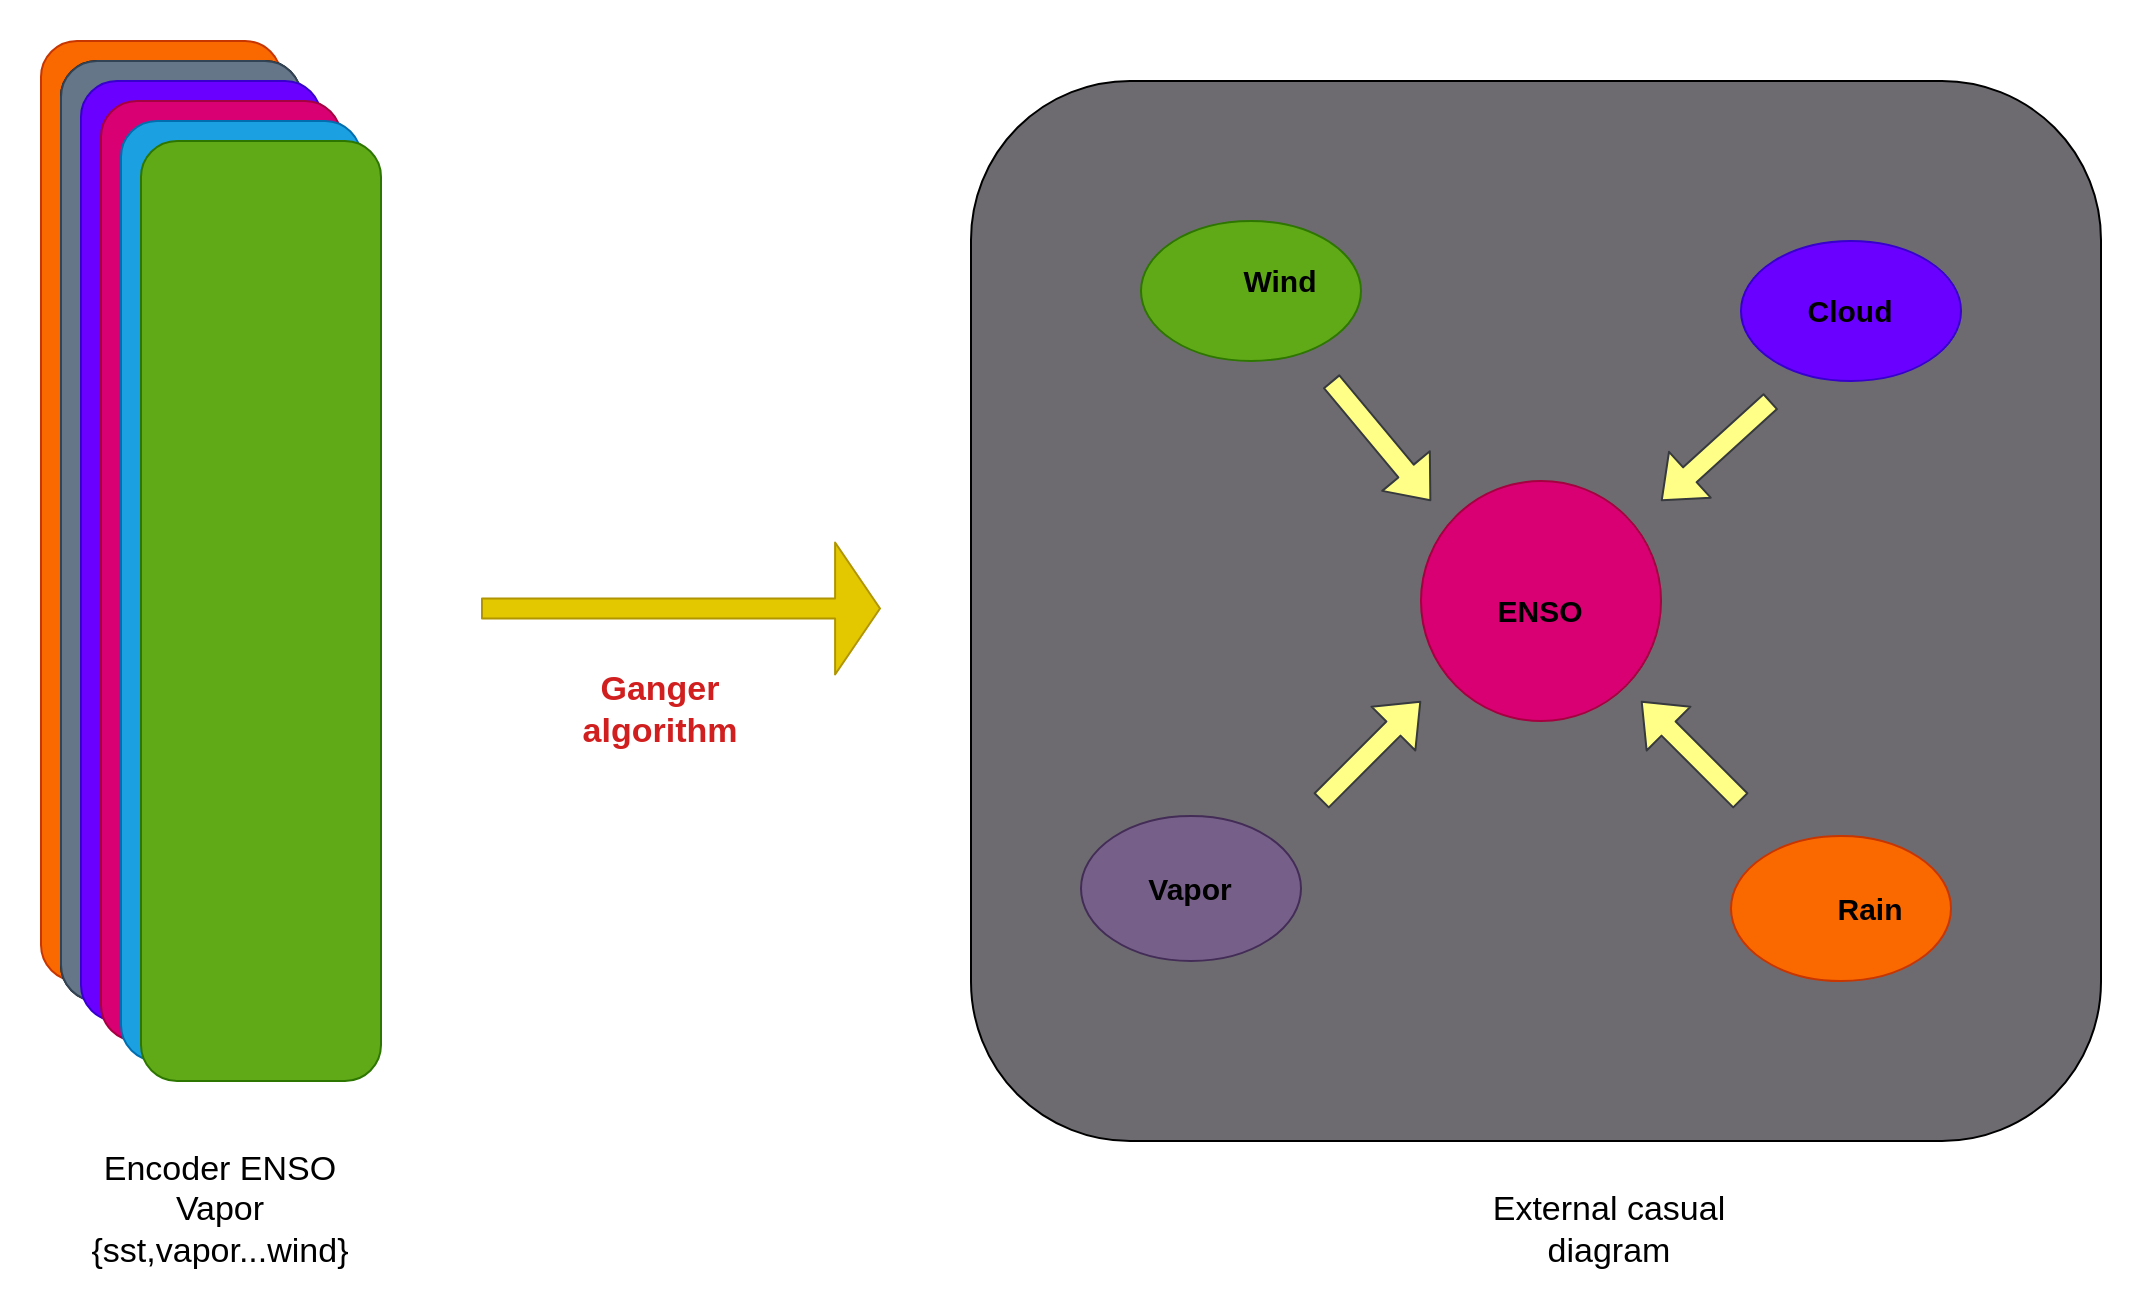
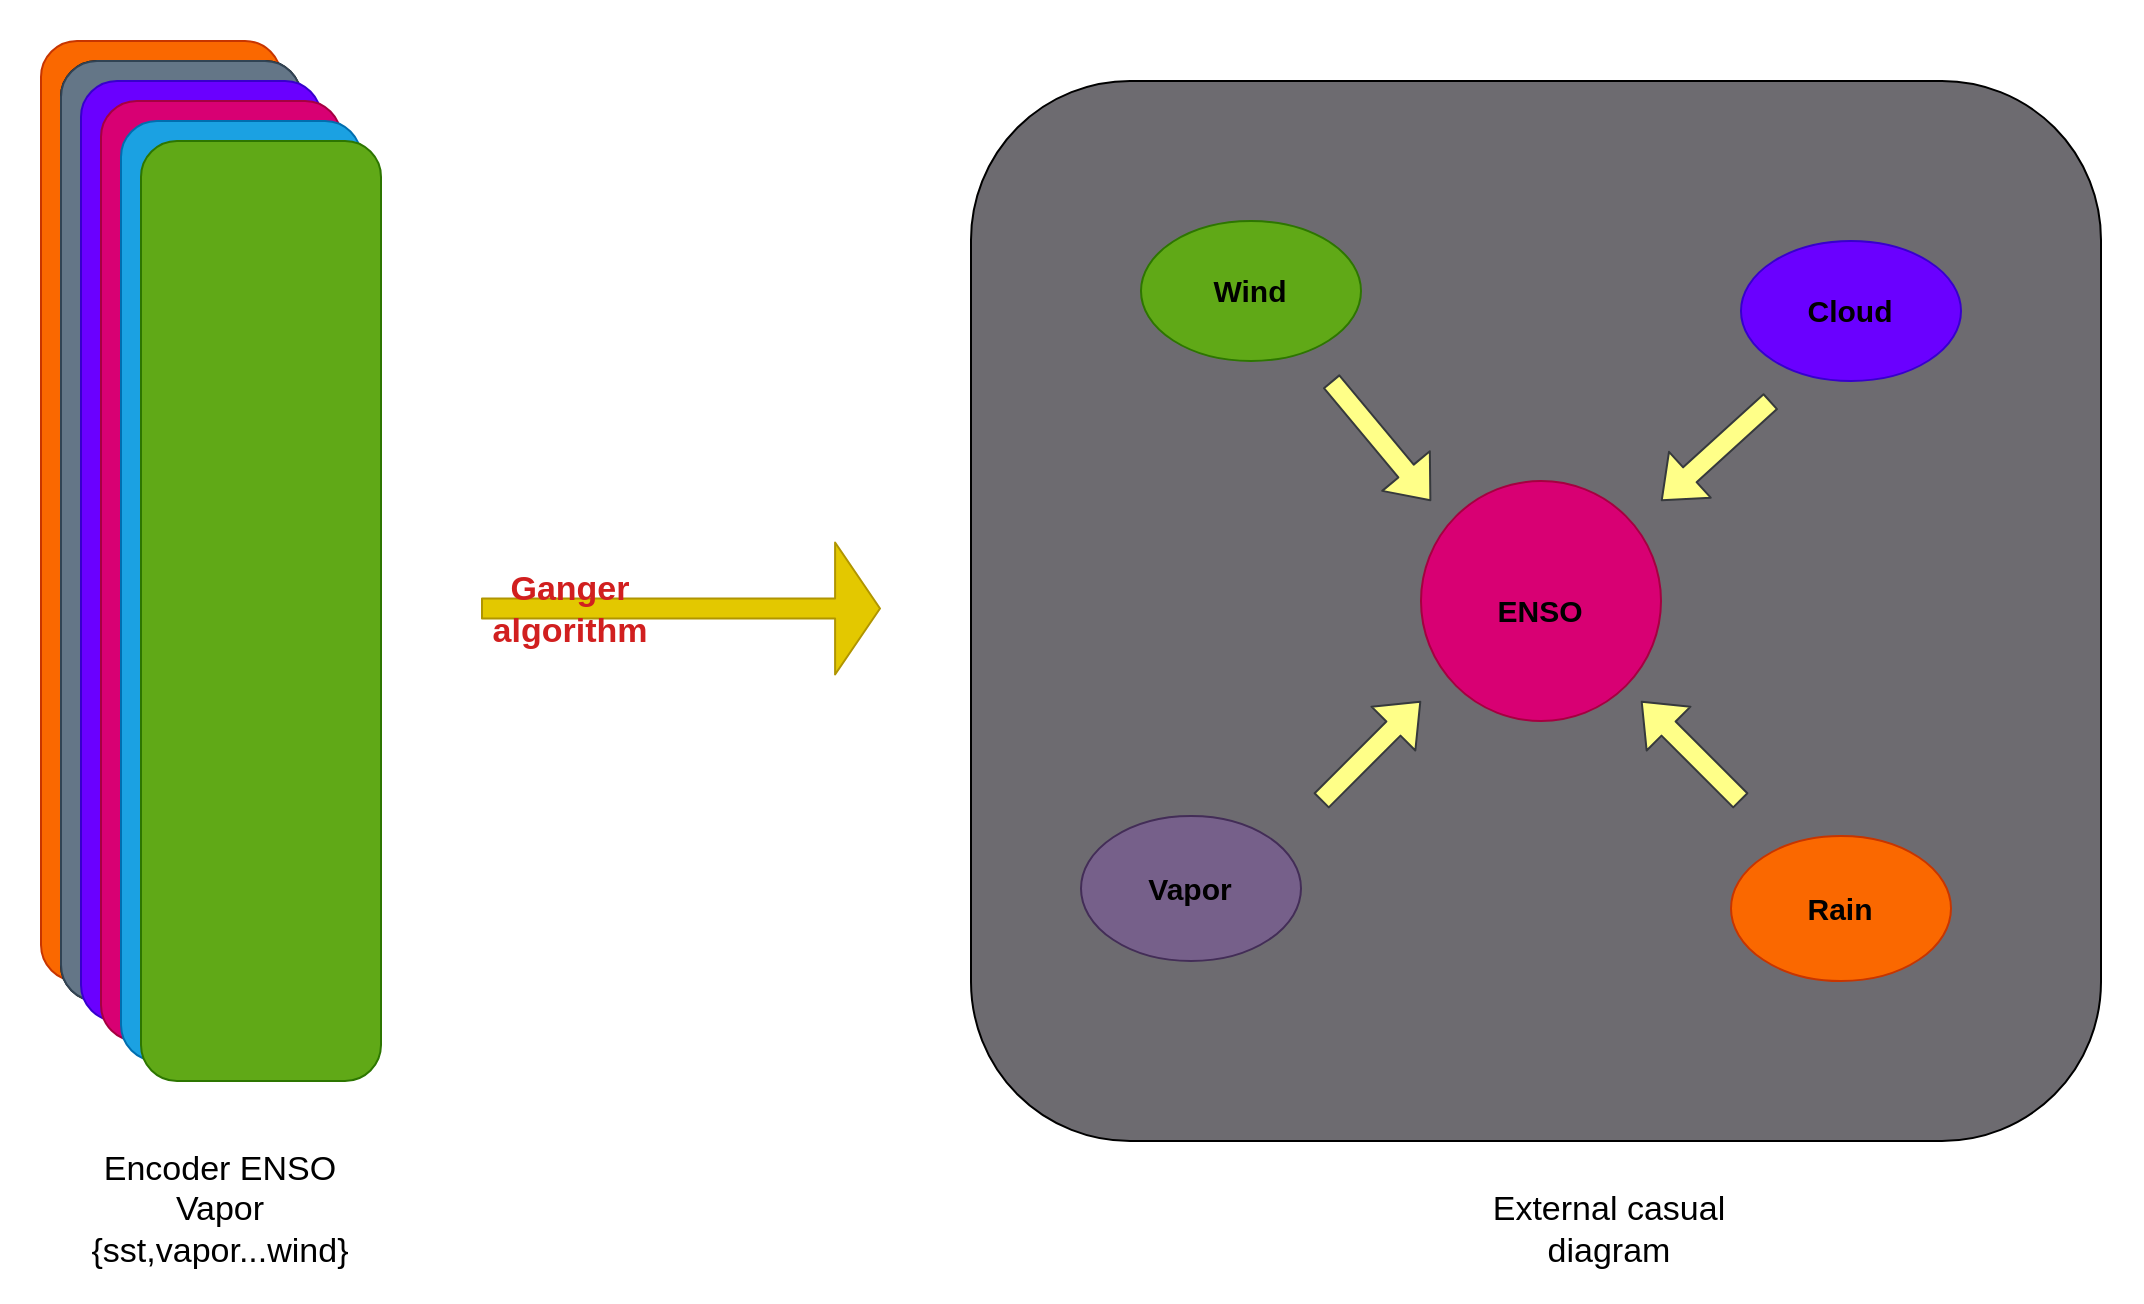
(1281, 281) -> (1251, 291)
(661, 711) -> (571, 611)
(1871, 909) -> (1841, 909)
